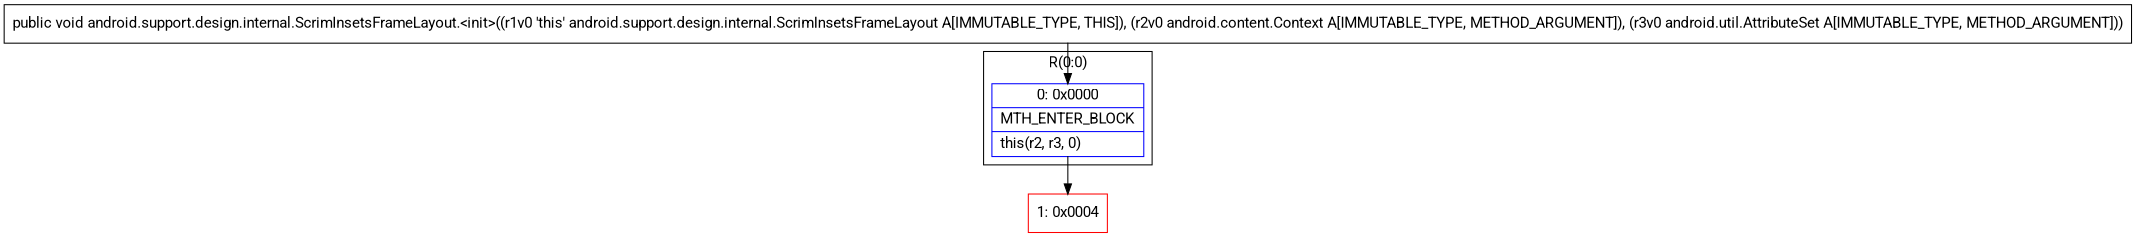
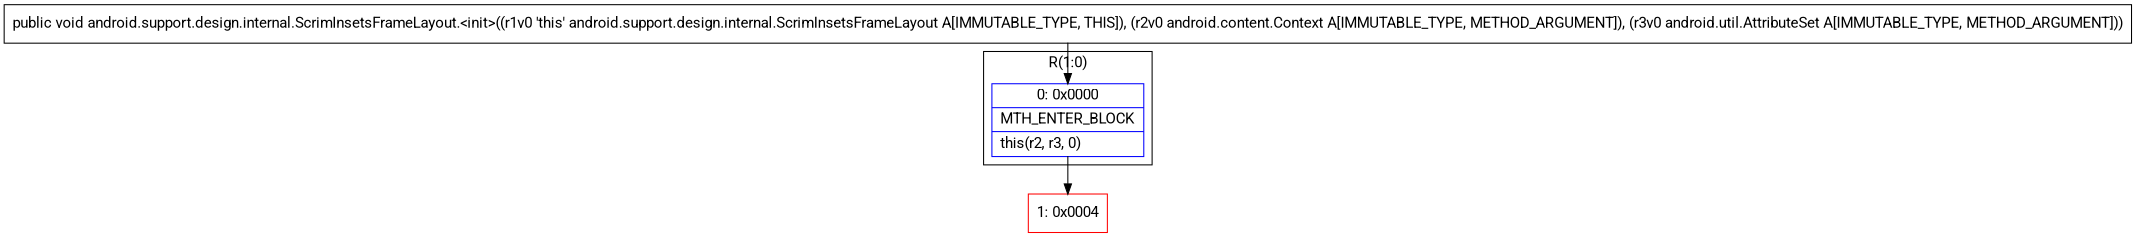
(1068, 63) -> (1068, 63)
